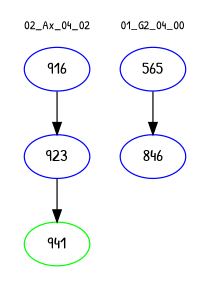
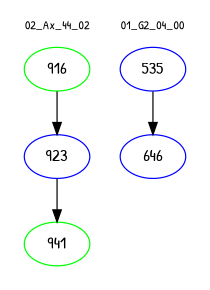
(58, 26) -> (58, 26)
(57, 69) -> (57, 69)
(153, 69) -> (153, 69)
(153, 157) -> (153, 157)
